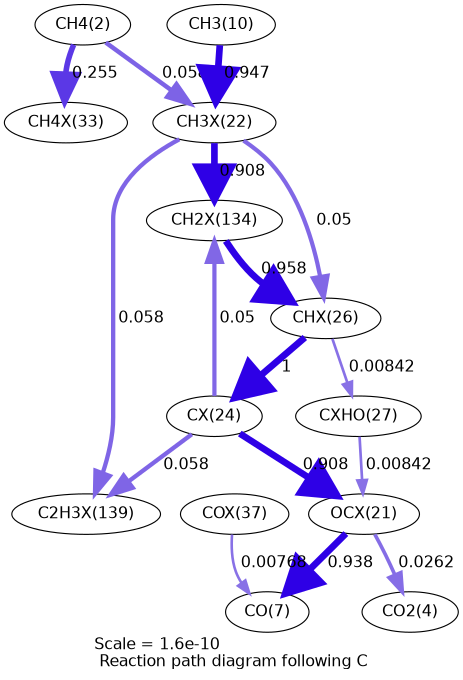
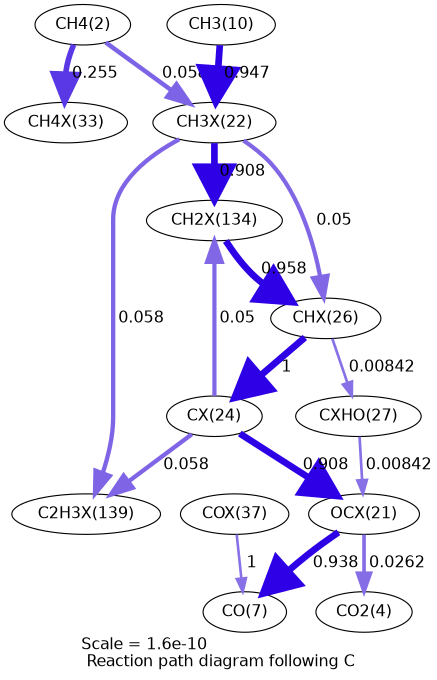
(272, 563) -> (249, 563)
